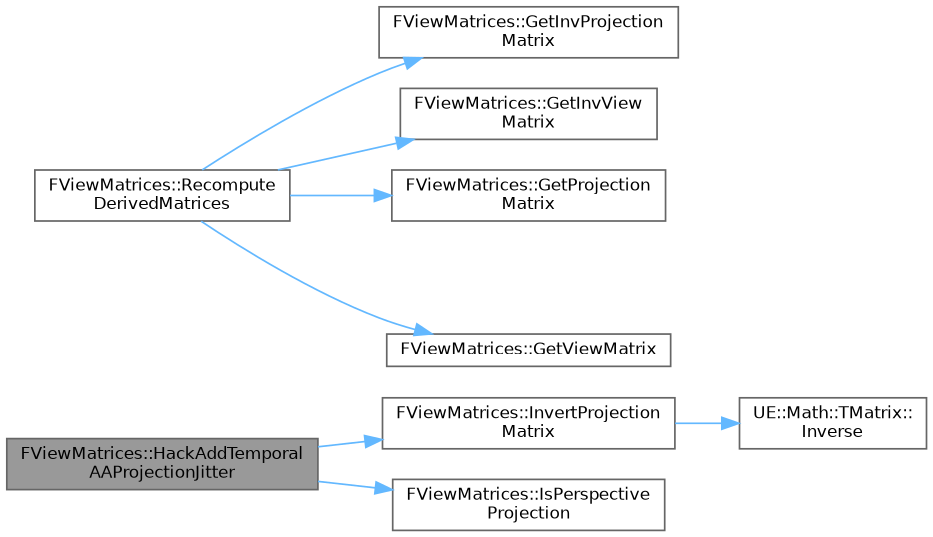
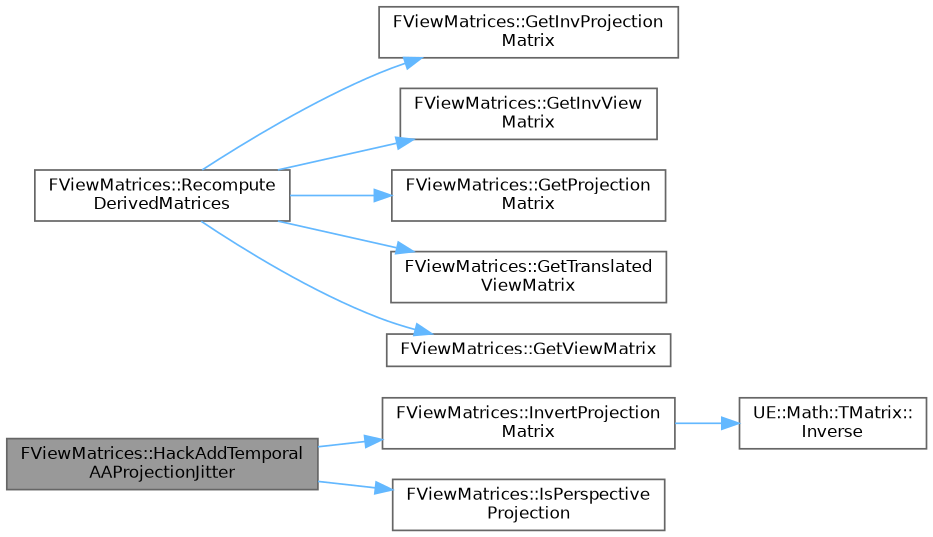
none -> (529, 277)
